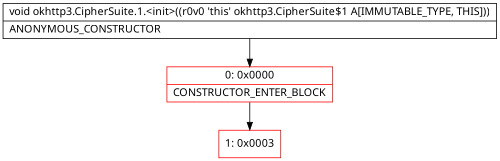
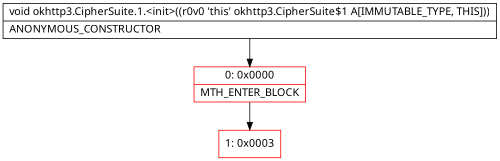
(250, 93) -> (250, 93)
